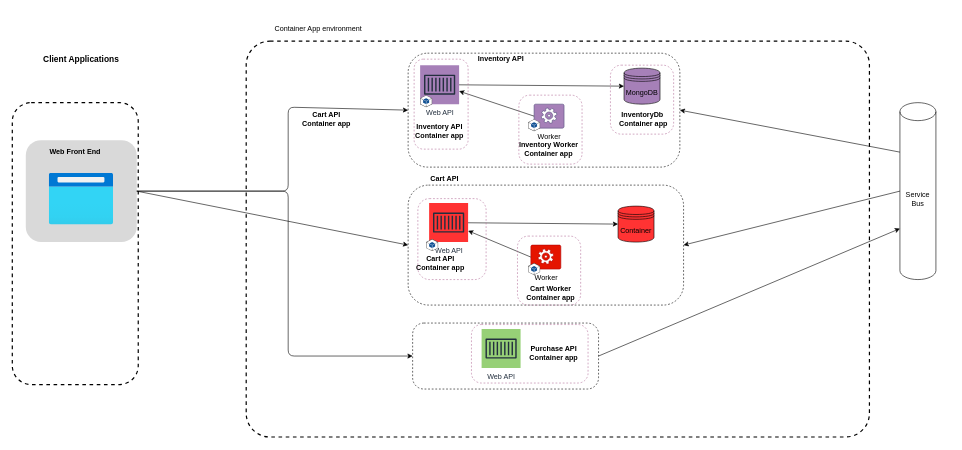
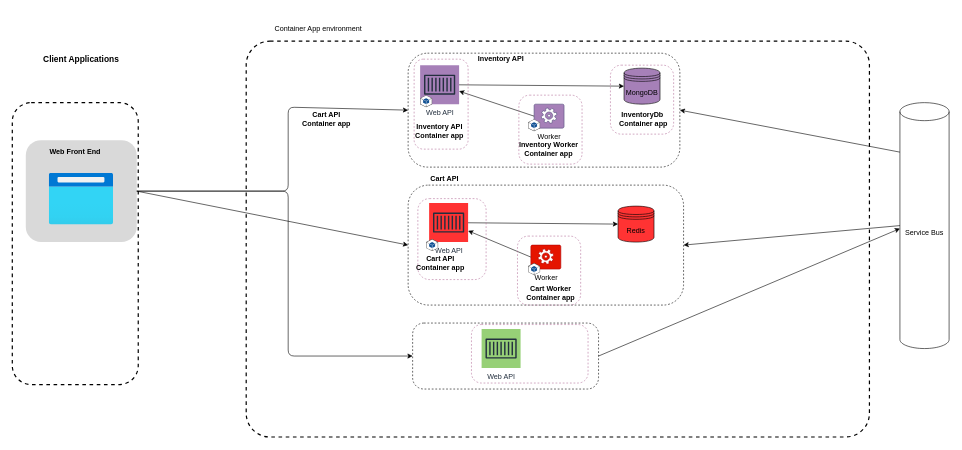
(918, 191) -> (925, 226)
(636, 230) -> (636, 230)
(554, 353) -> none
